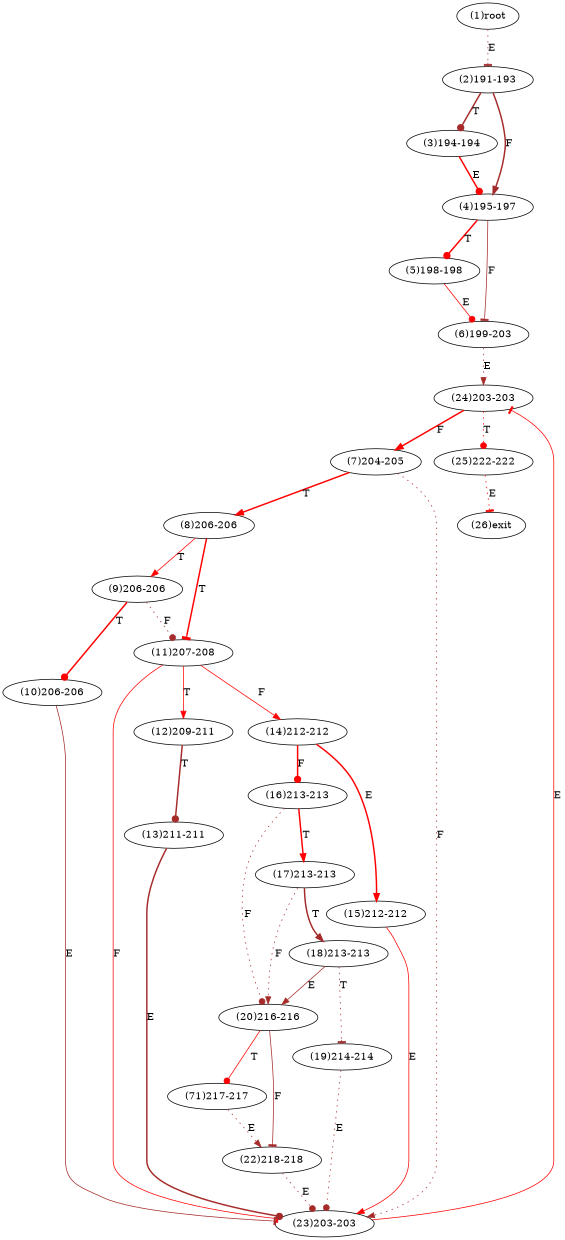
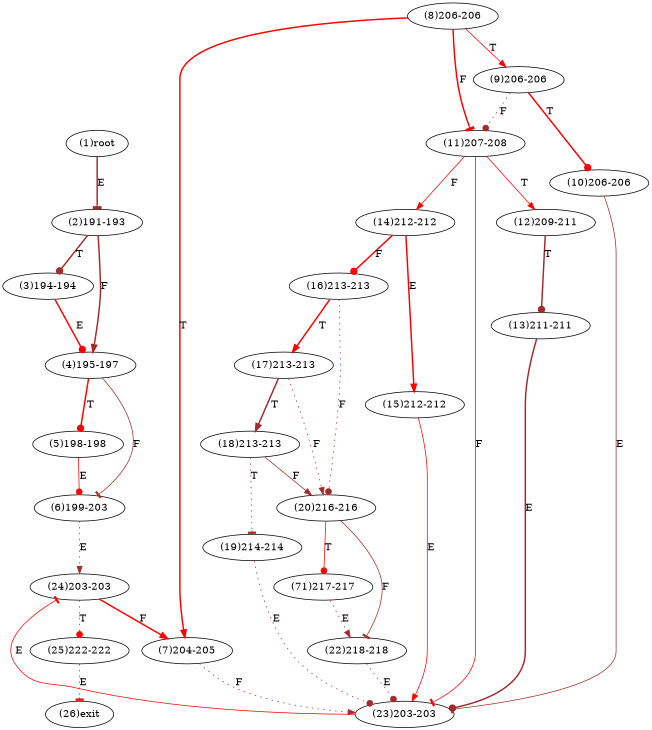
(488, 46) -> (97, 181)
(296, 492) -> (180, 231)
(202, 589) -> (463, 80)
(312, 986) -> (296, 476)
